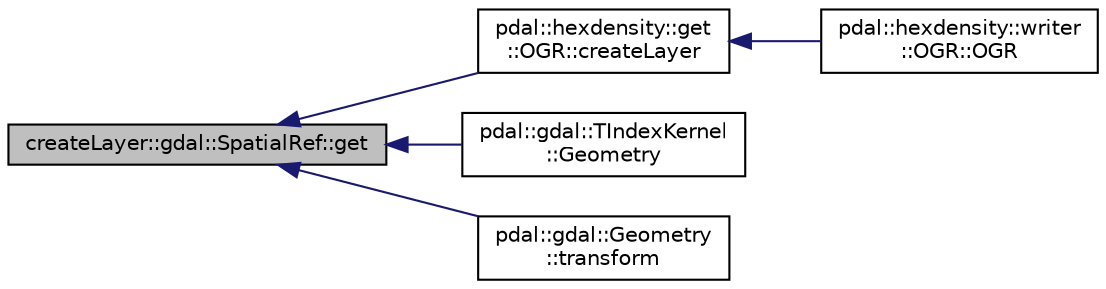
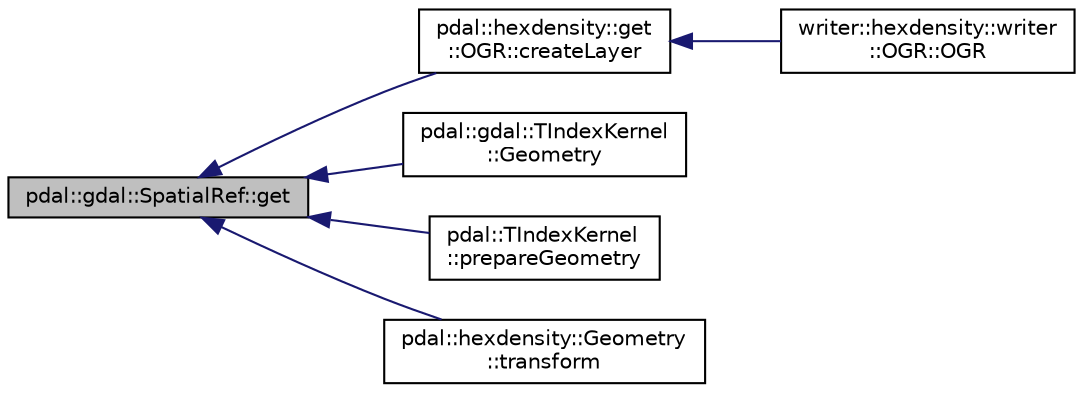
(960, 41) -> (928, 41)
(197, 145) -> (158, 197)
none -> (545, 248)
(604, 248) -> (545, 352)
